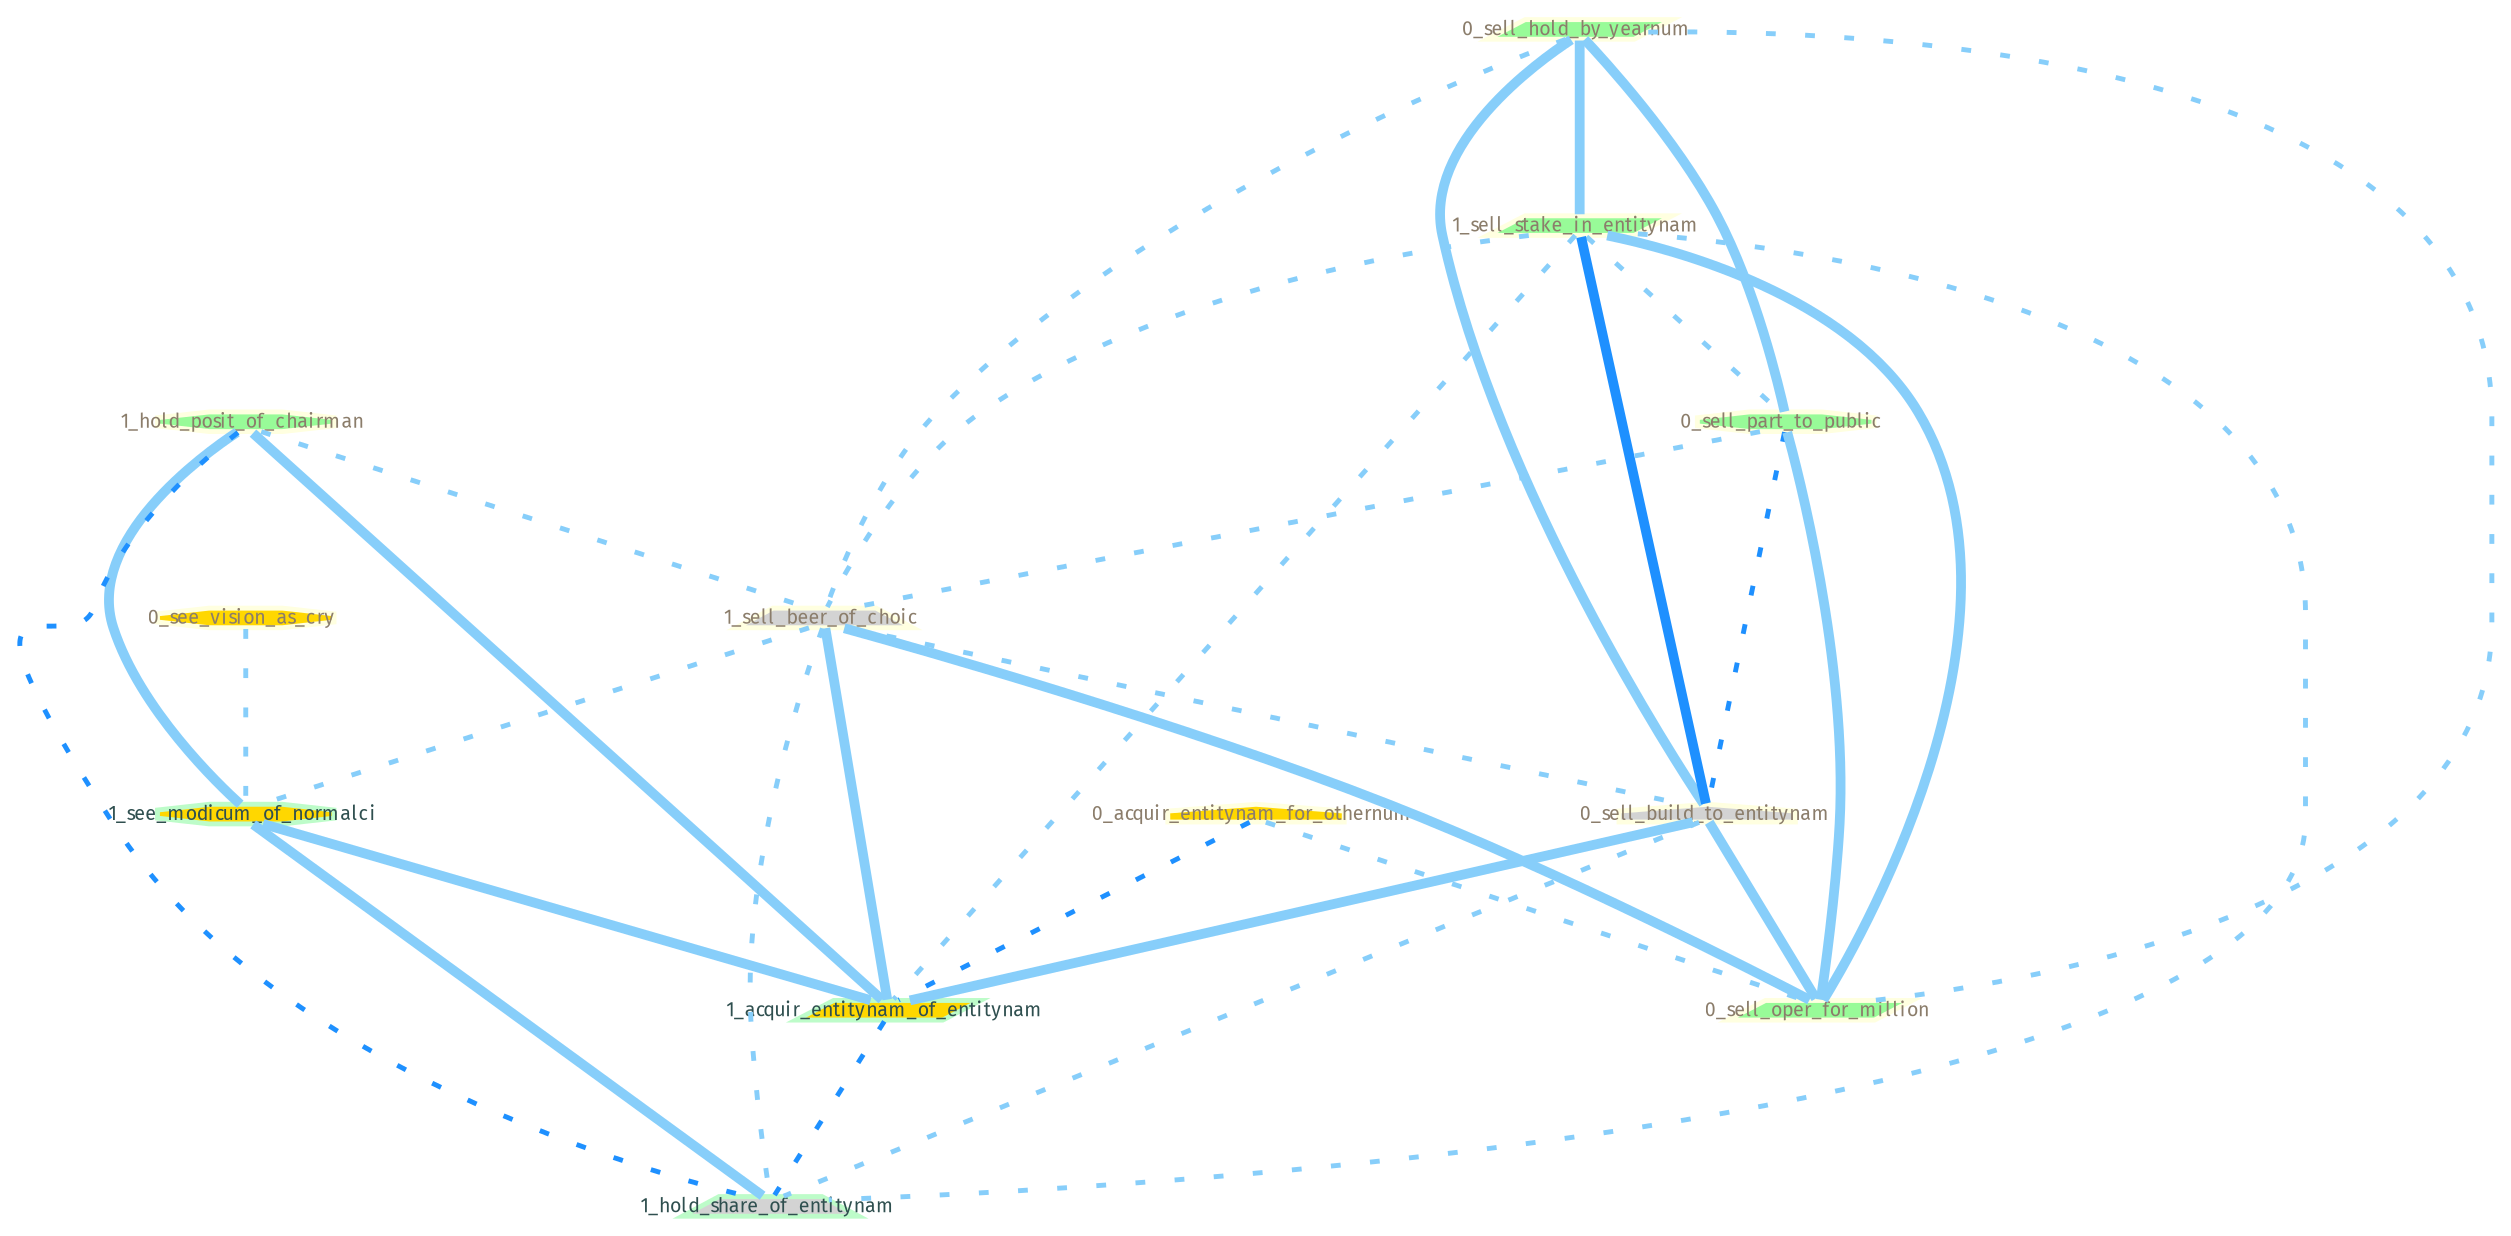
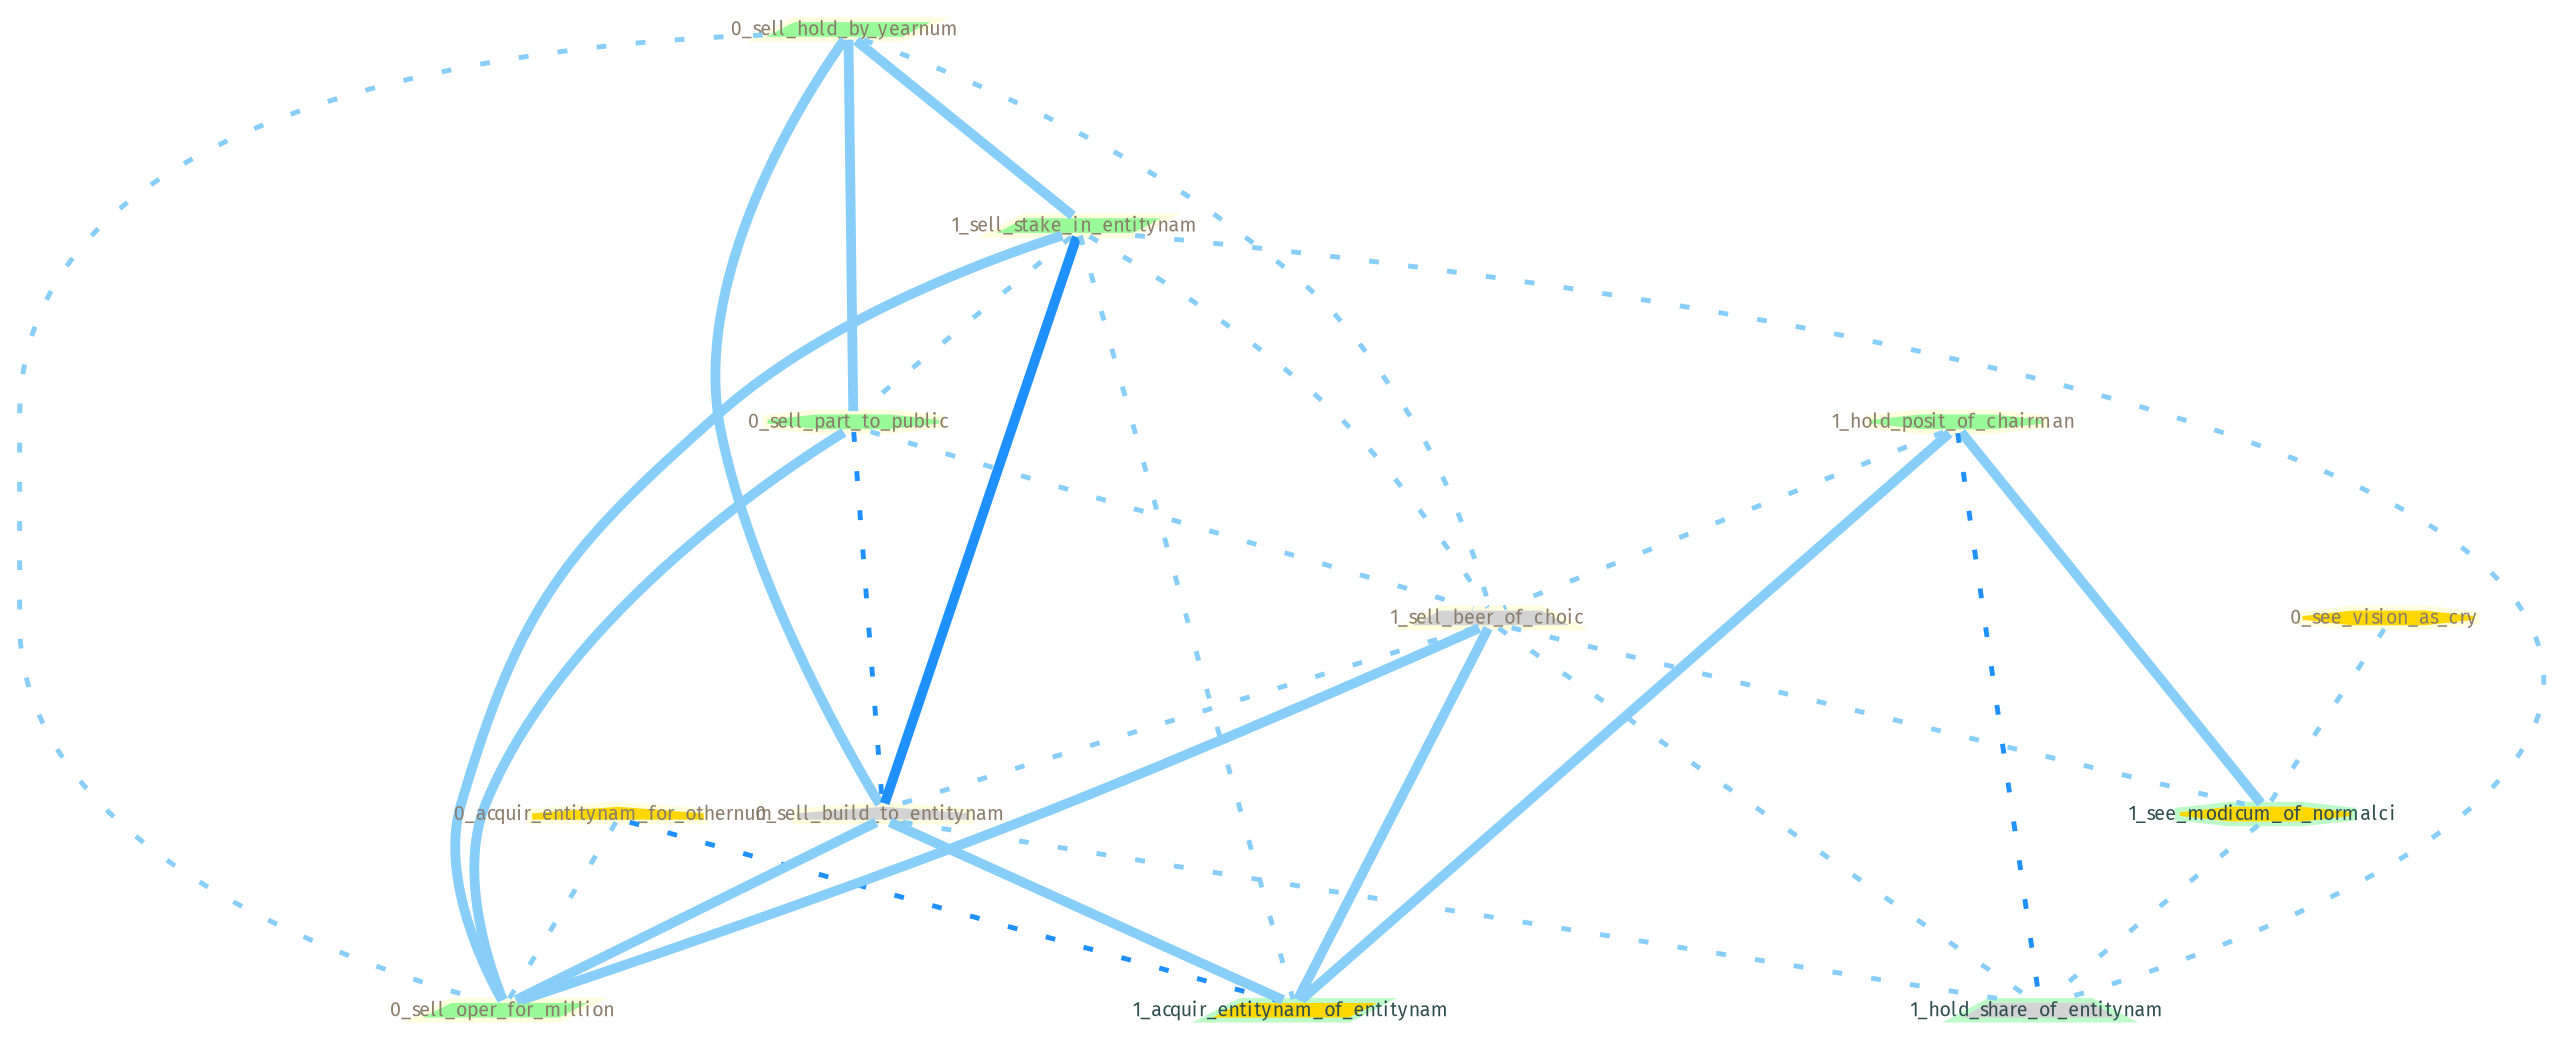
(567, 912) -> none
(508, 1010) -> (2153, 912)
(829, 1108) -> none
